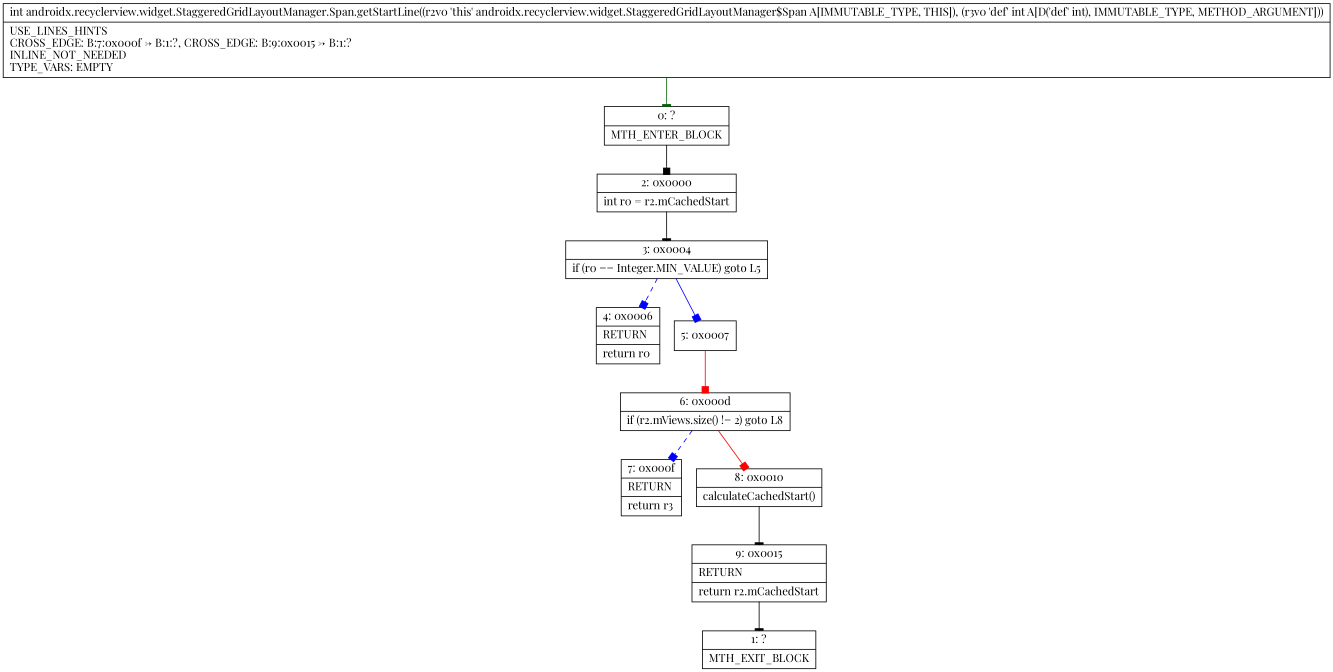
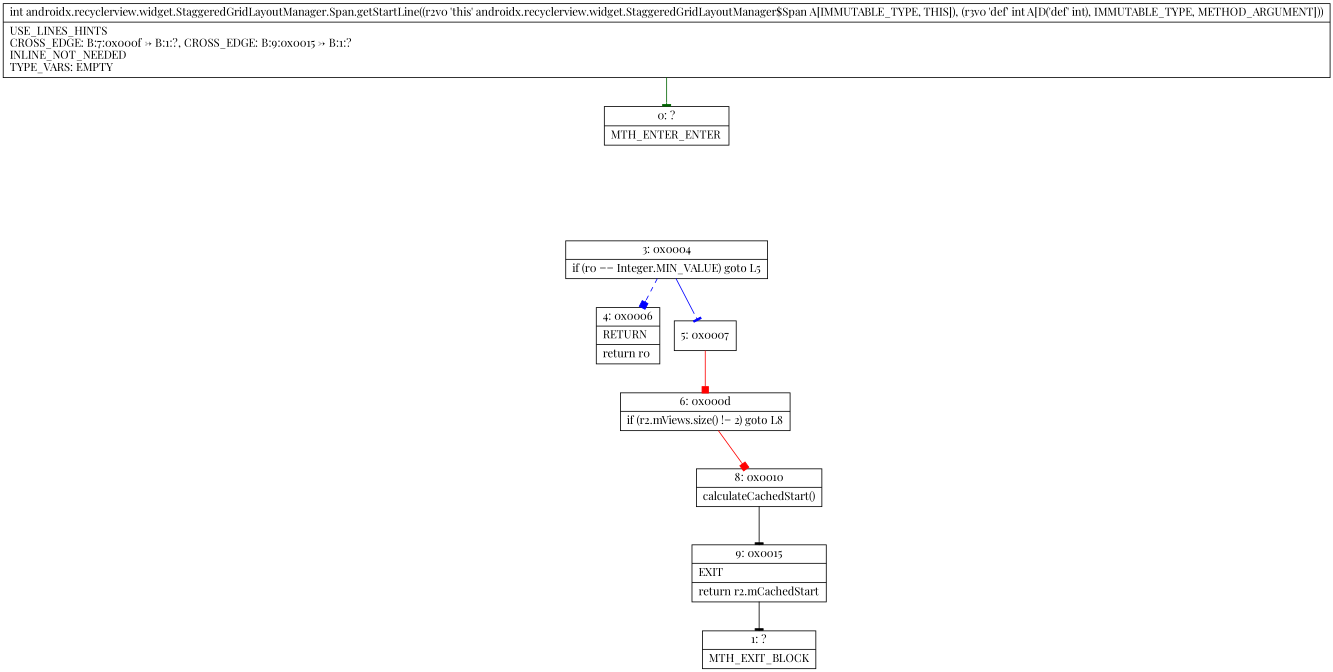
(667, 135) -> (666, 135)
(667, 193) -> none
(685, 296) -> (685, 296)
(651, 488) -> none
(721, 573) -> (711, 573)
